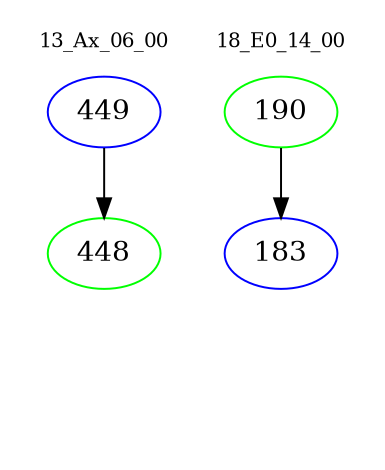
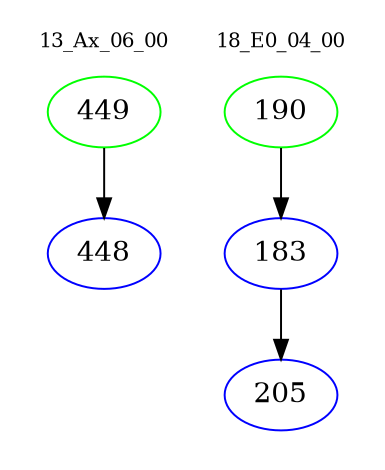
(281, 42) -> (281, 42)
(104, 112) -> (104, 112)
(104, 254) -> (104, 254)
none -> (281, 395)
